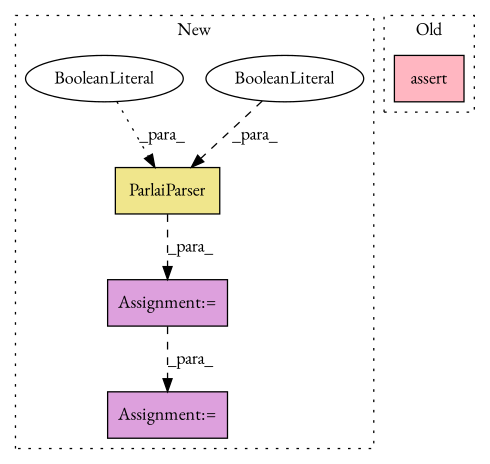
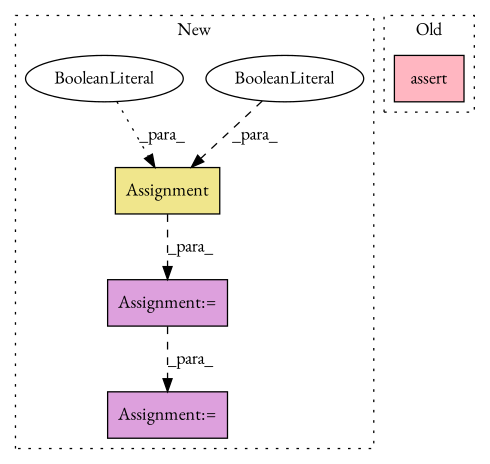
(168, 191) -> (168, 191)
